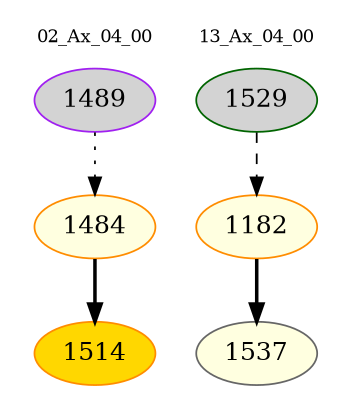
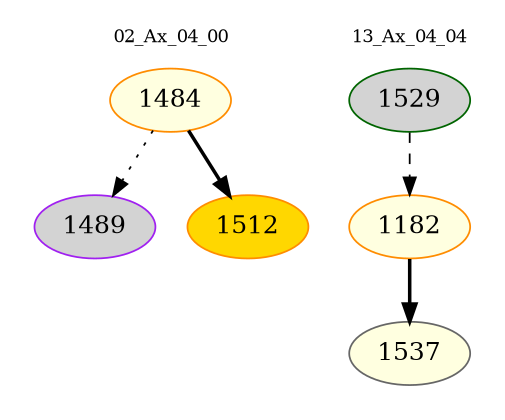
(257, 38) -> (410, 38)
(95, 155) -> (138, 156)
(95, 353) -> (248, 227)
